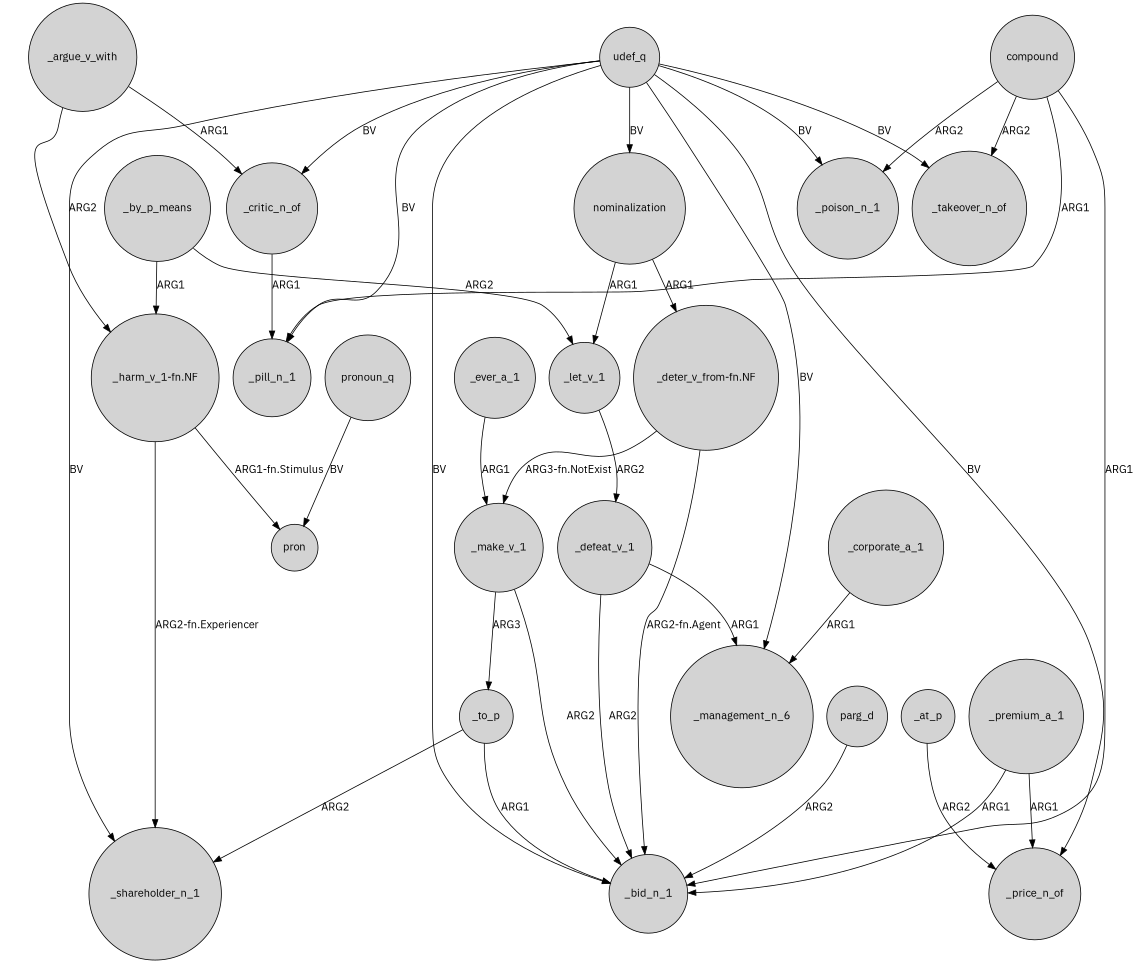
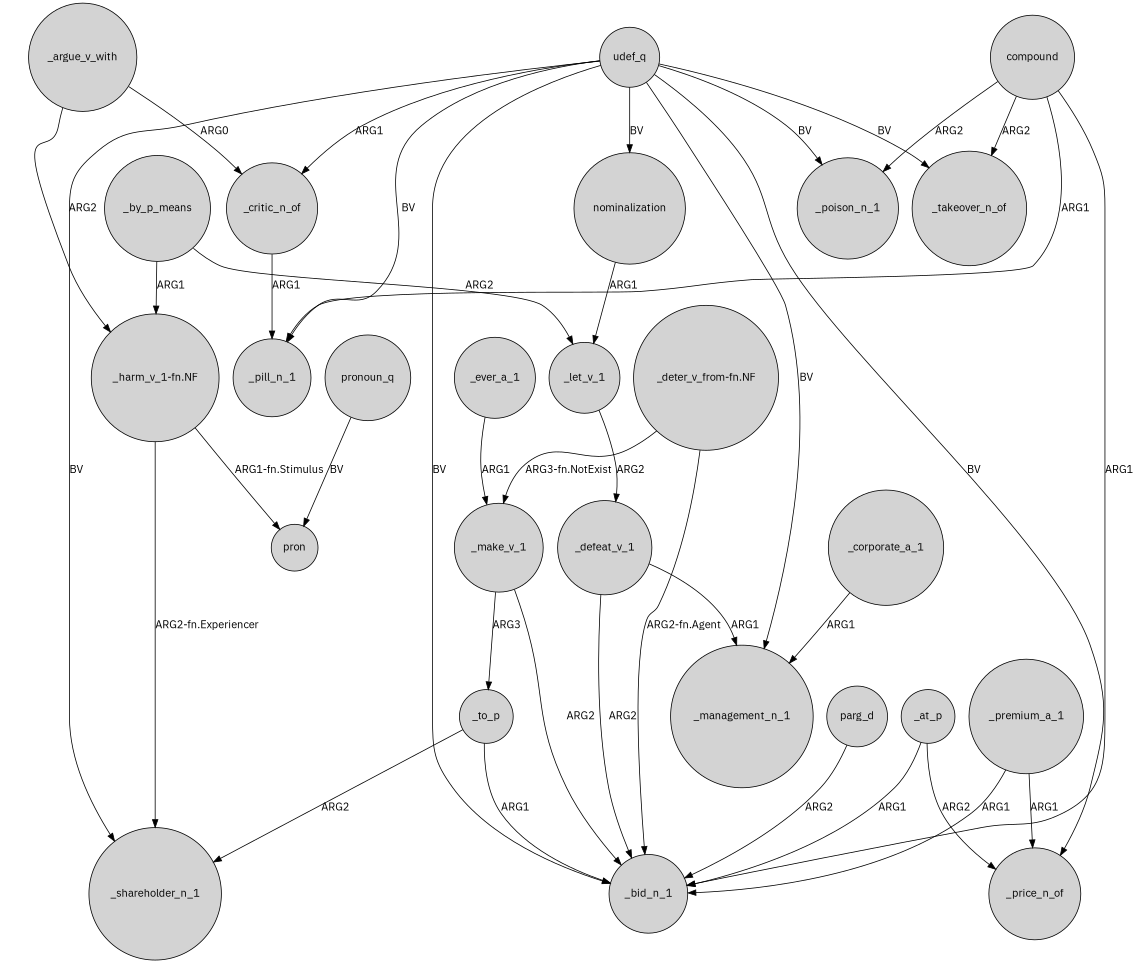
(215, 131) -> (215, 131)
(369, 131) -> (369, 131)
(663, 282) -> none
(742, 716) -> (742, 716)
none -> (825, 837)
